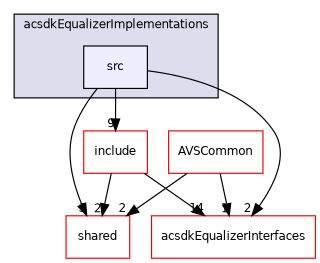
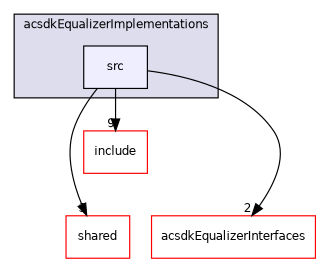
(216, 152) -> none
(108, 189) -> none
(172, 193) -> none
